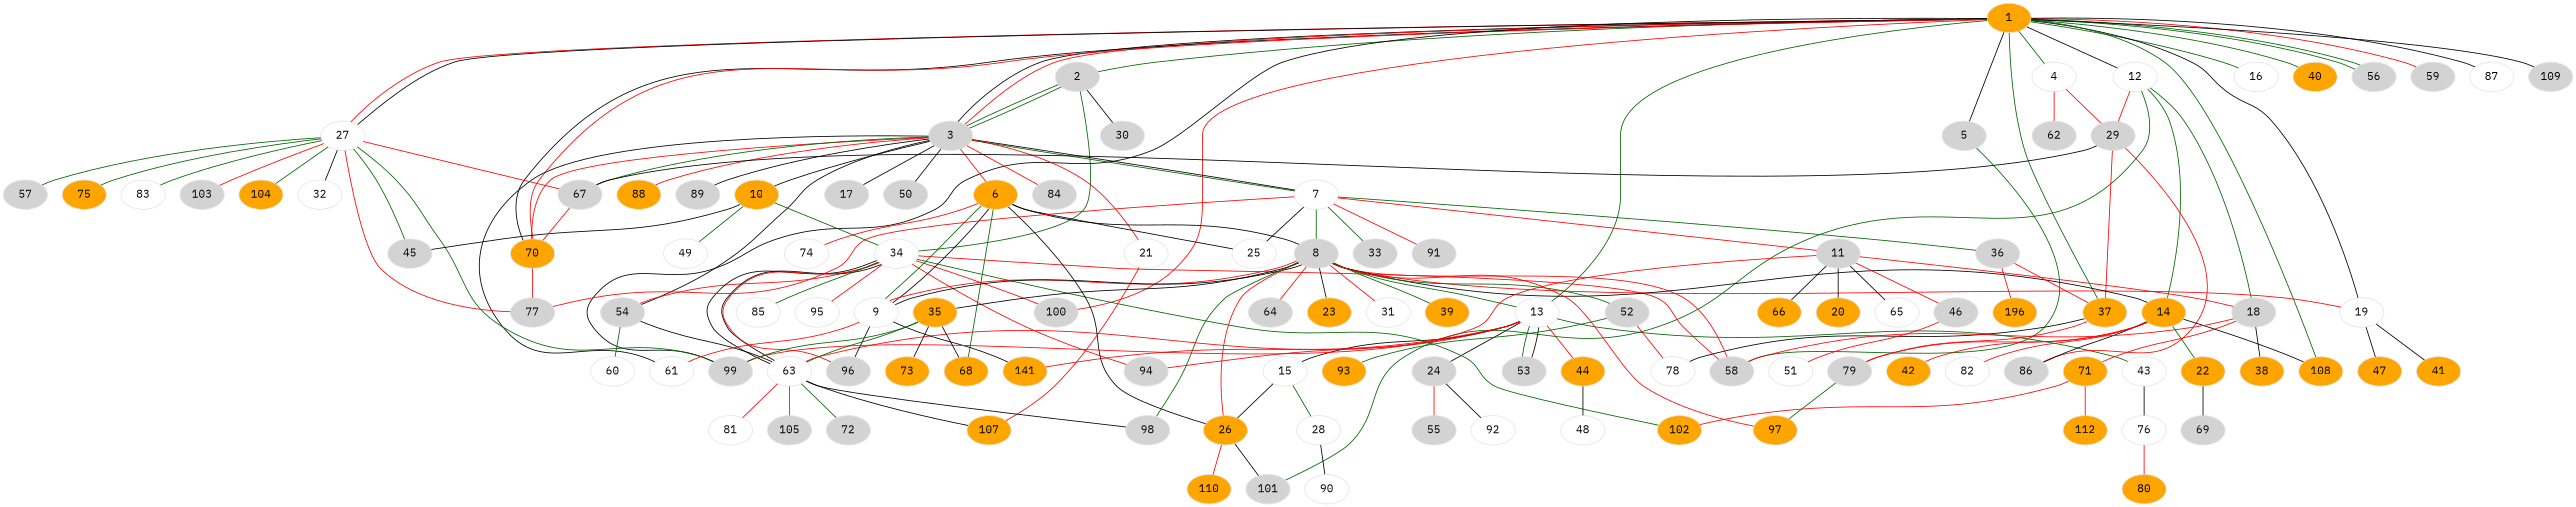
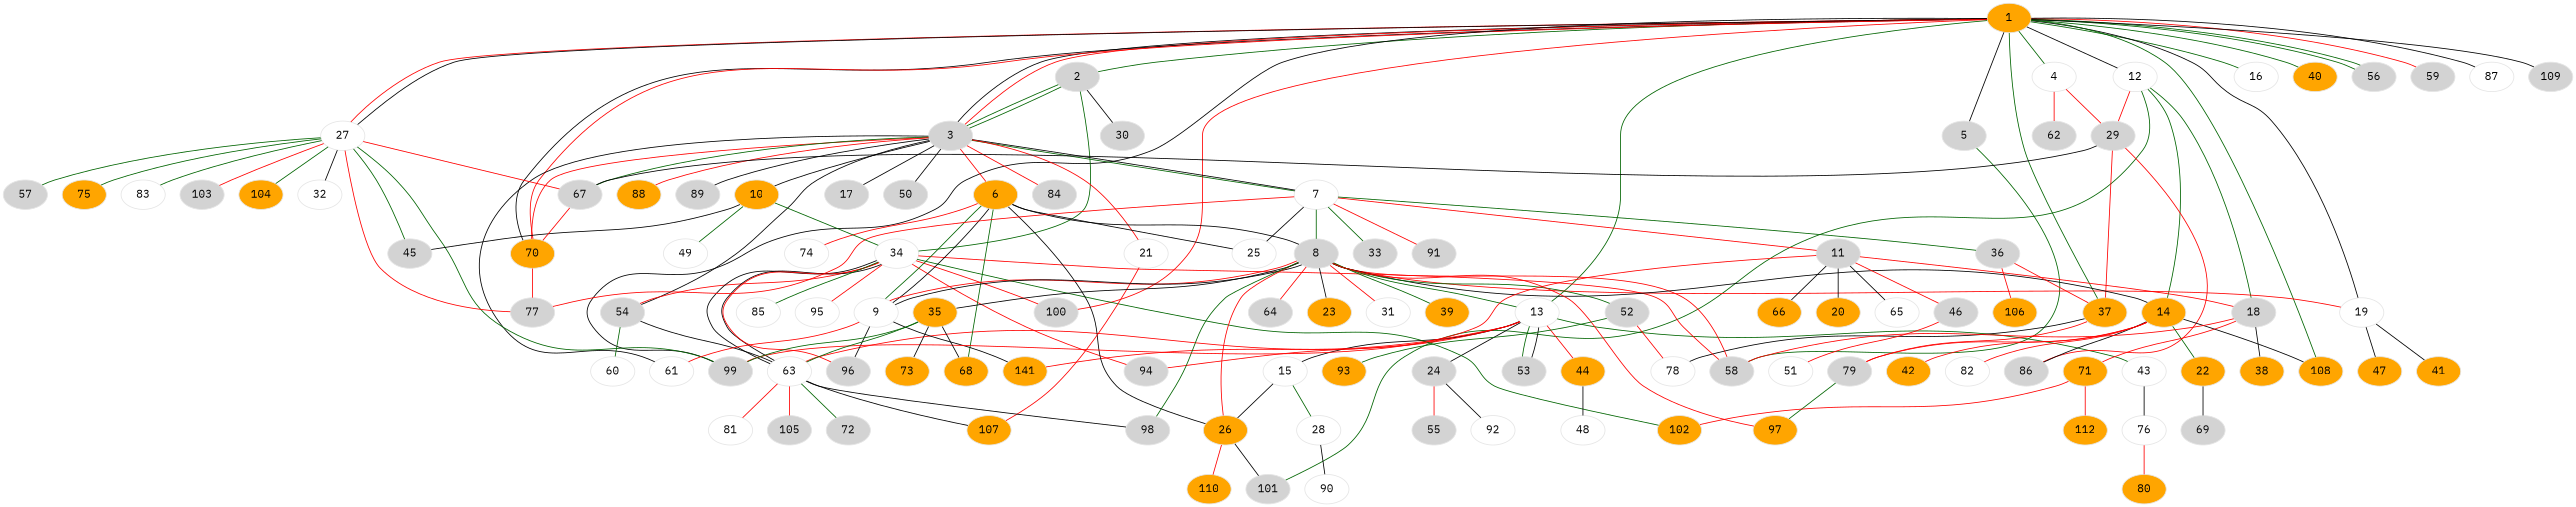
(2015, 312) -> (2015, 312)
